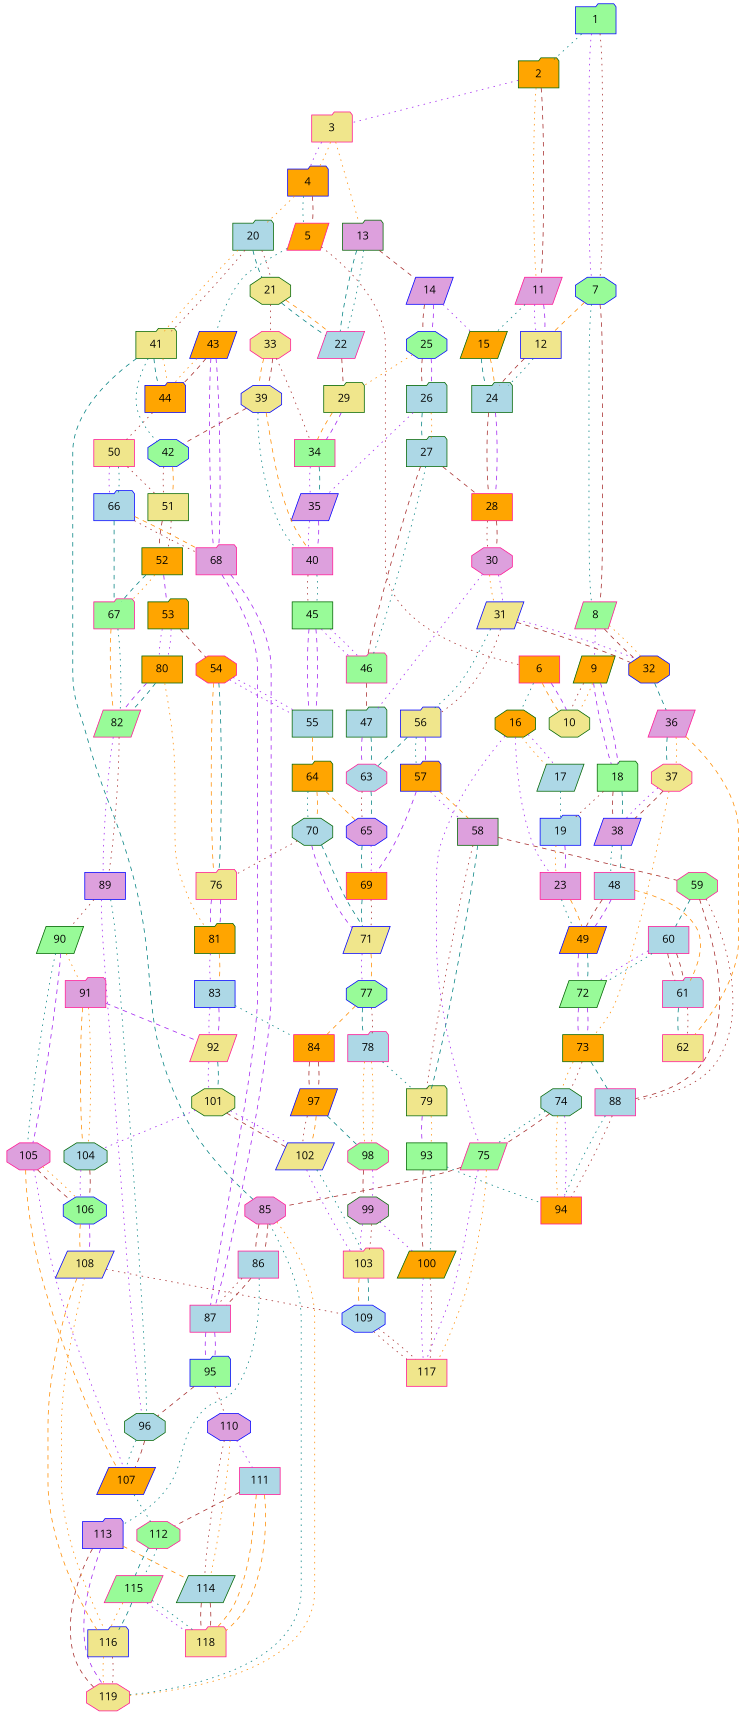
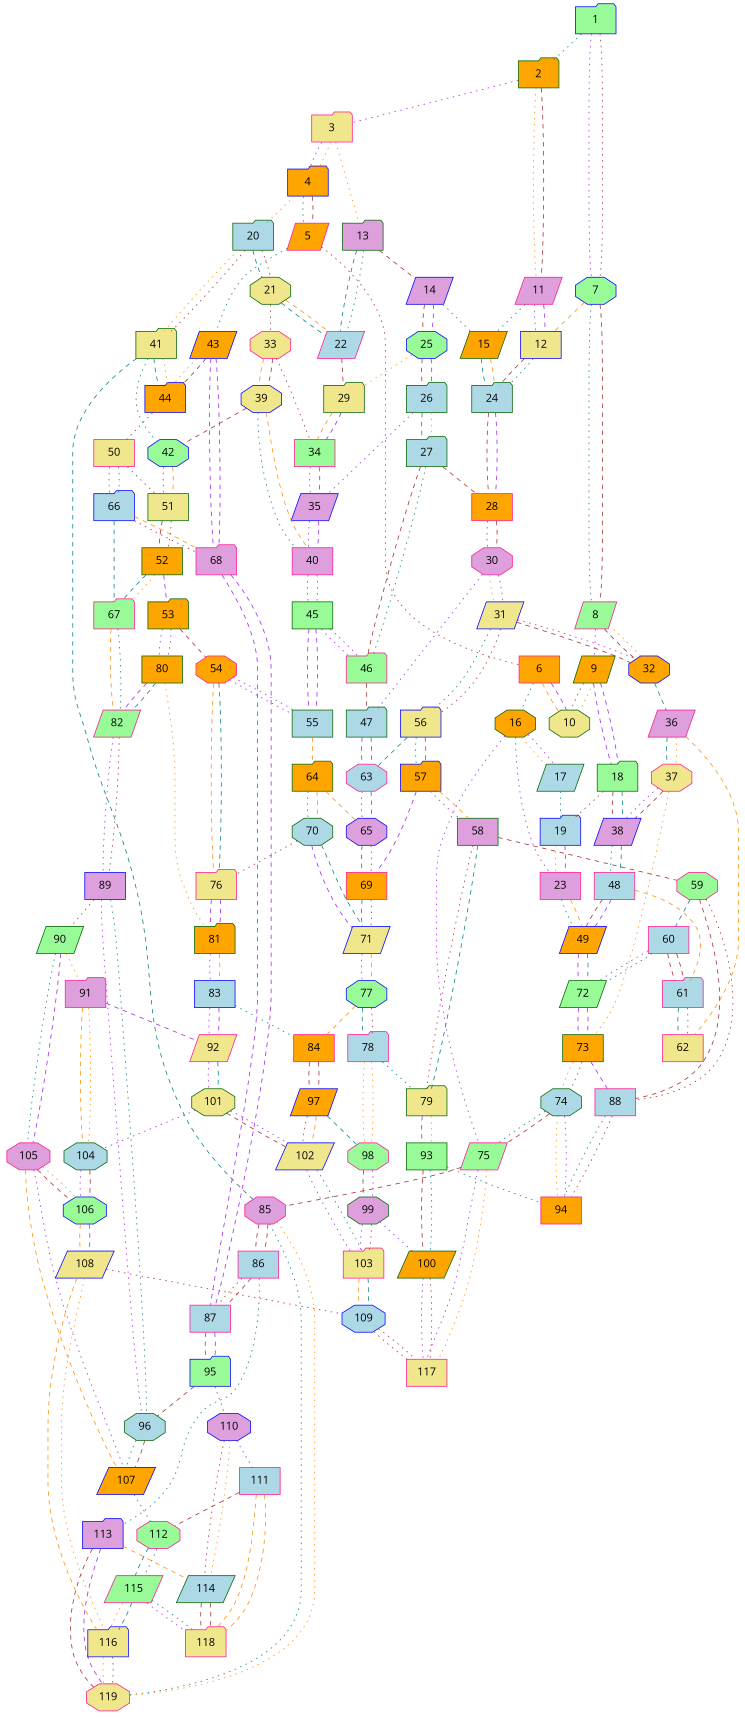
(599, 1075) -> (599, 1075)
